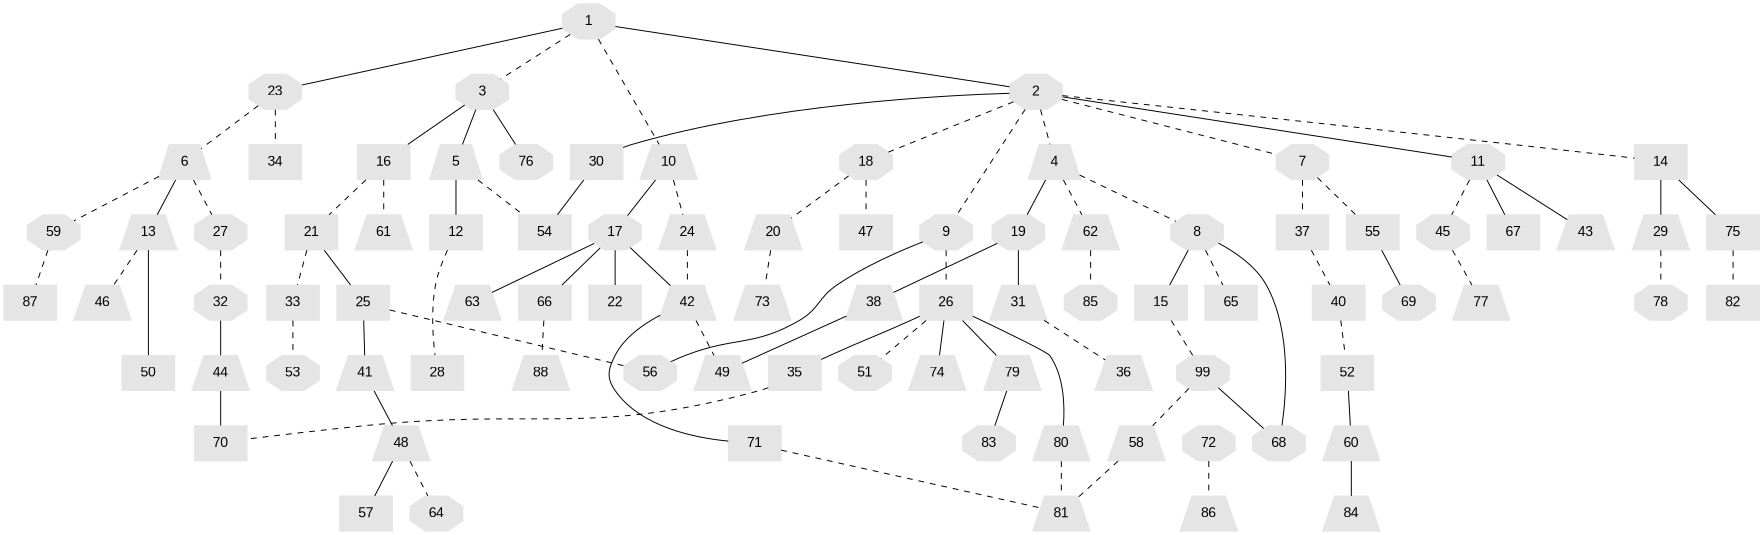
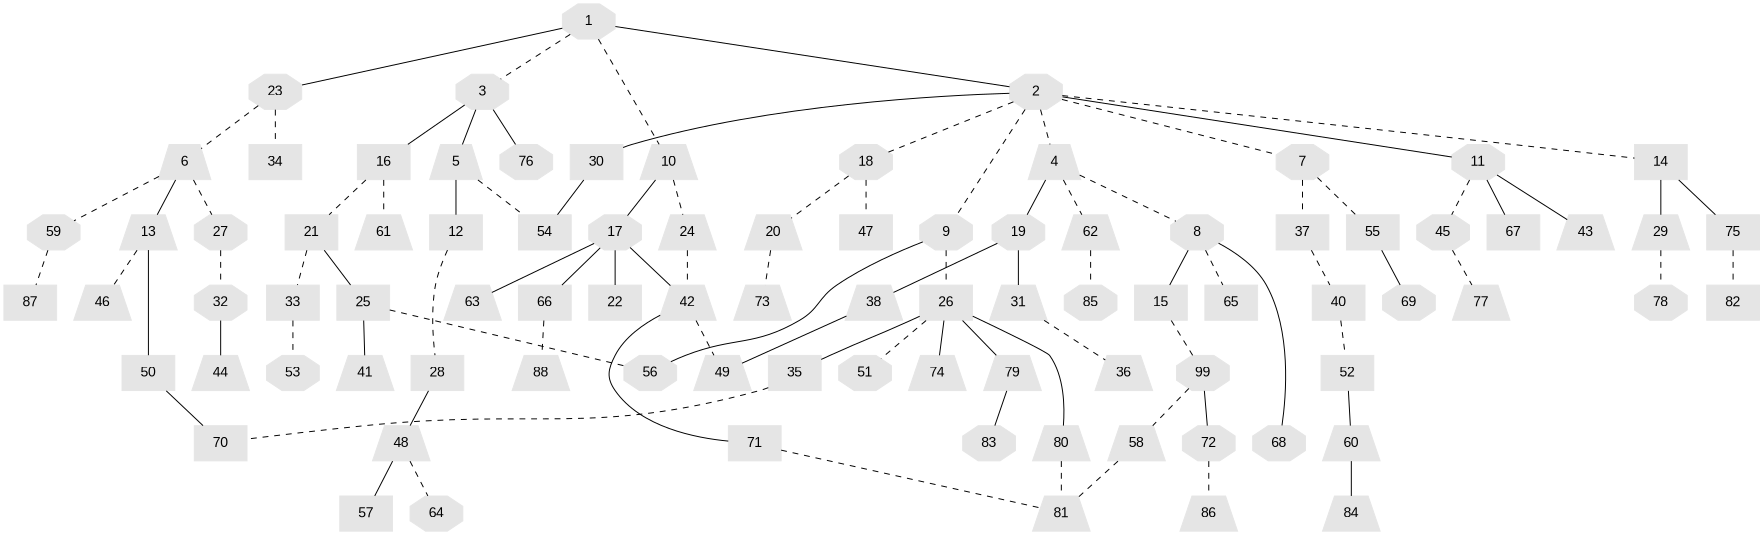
(221, 408) -> (185, 408)
(383, 408) -> (419, 408)
(1241, 408) -> (1206, 408)
